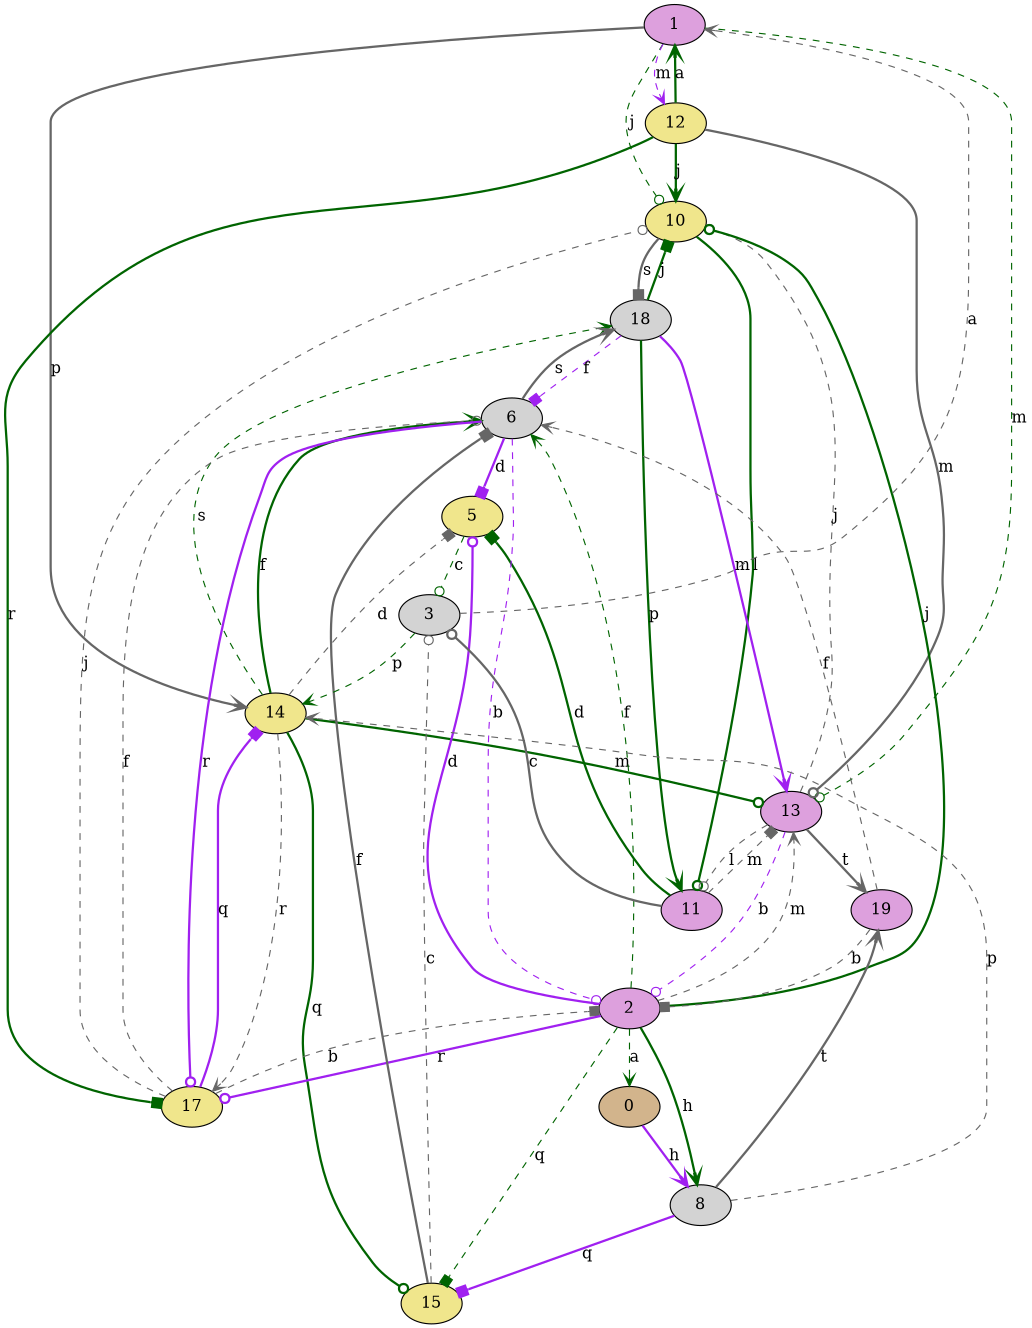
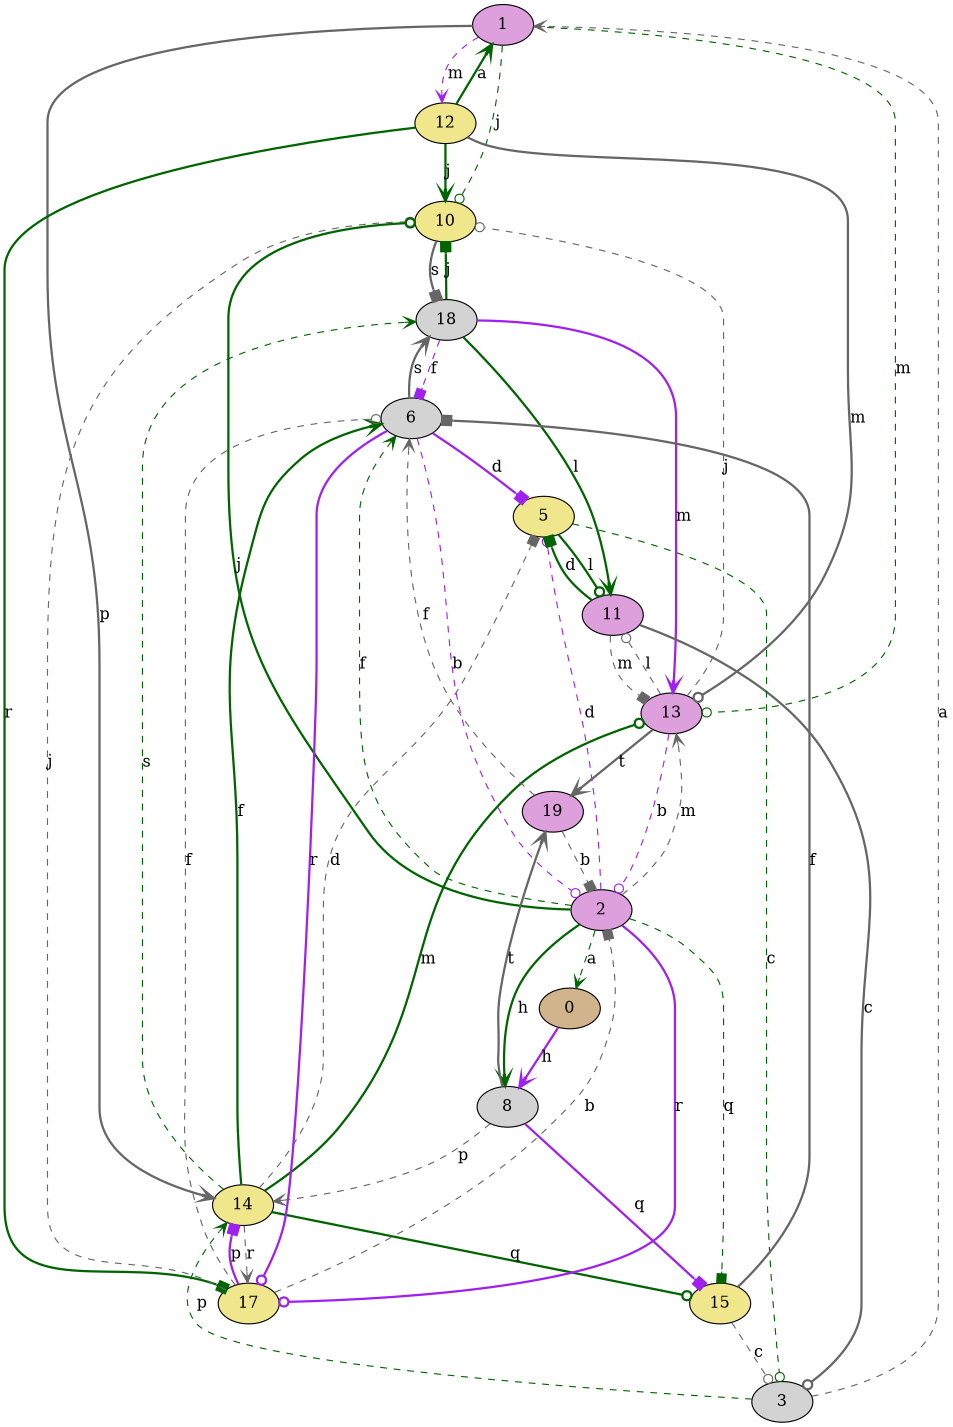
(752, 535) -> (579, 561)
(654, 615) -> (576, 467)
(432, 813) -> (581, 717)
(224, 910) -> (236, 1254)
